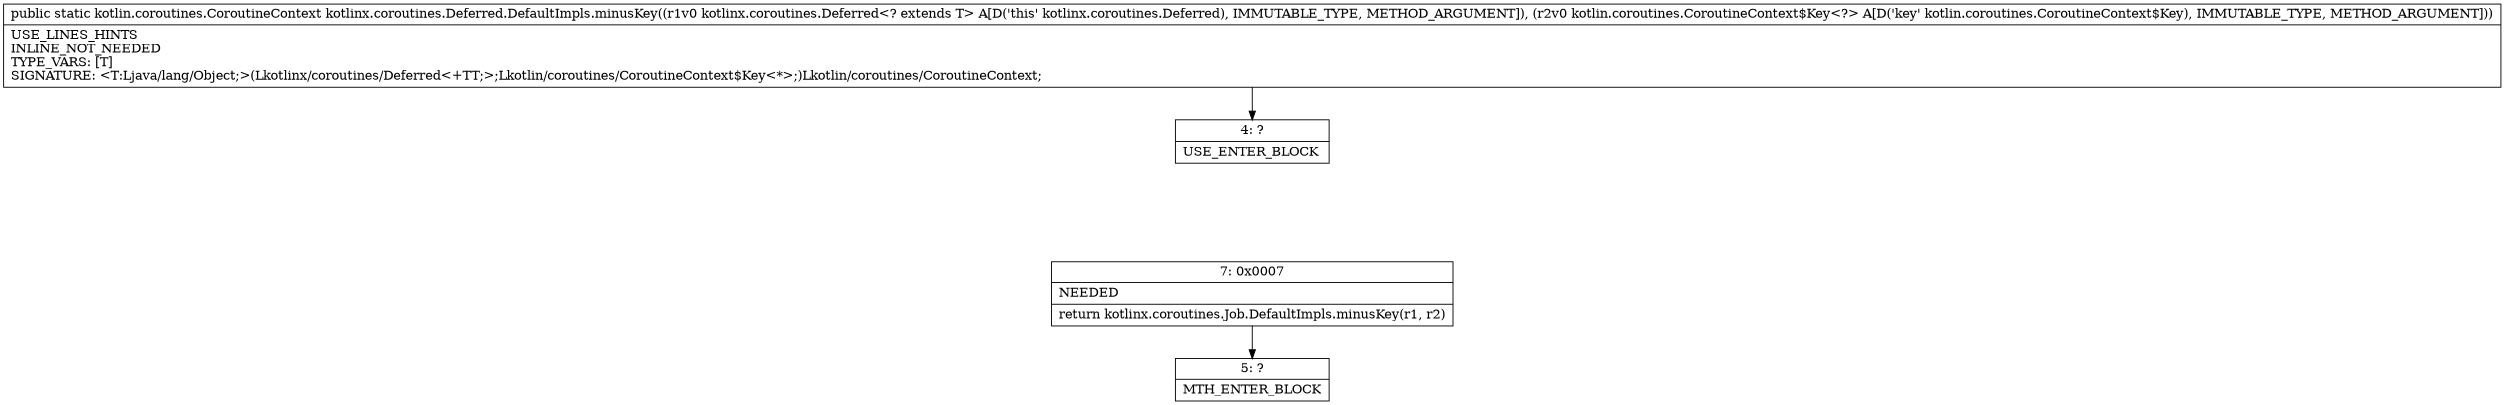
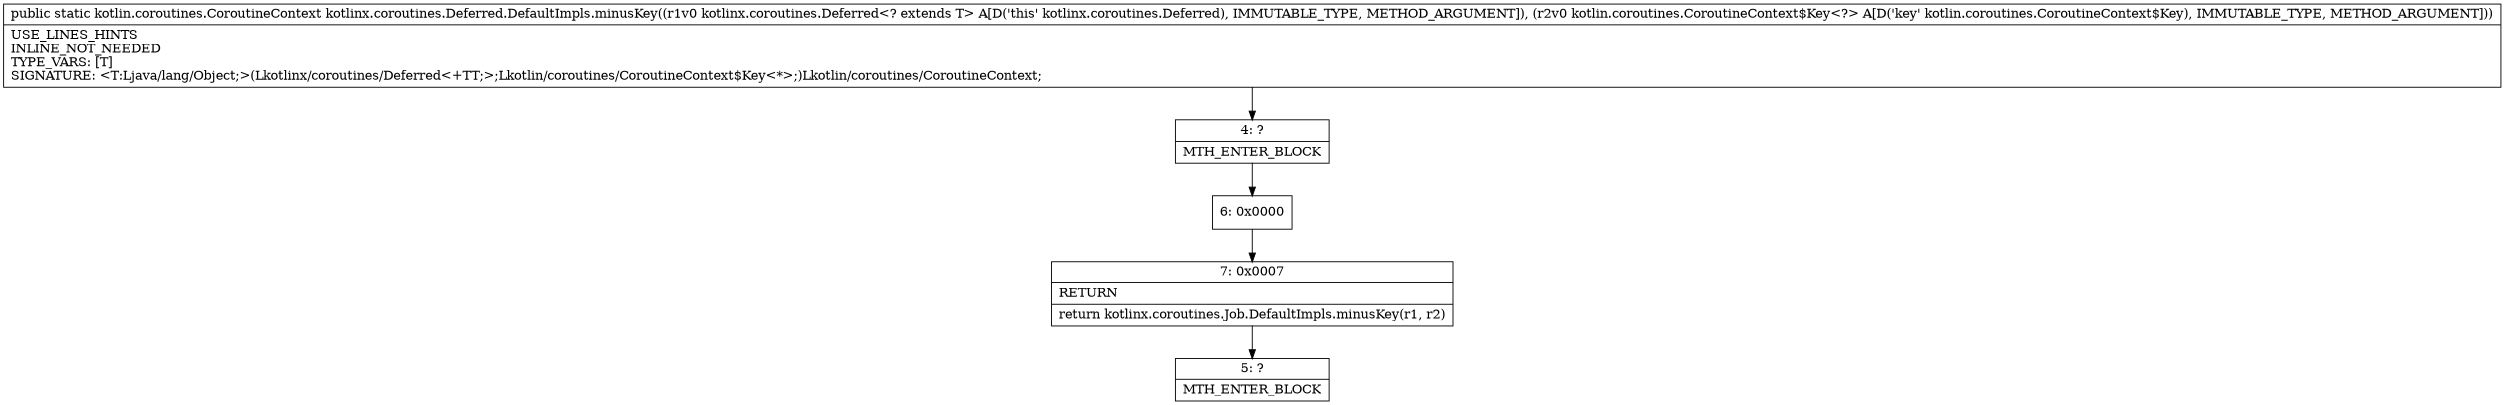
(1251, 152) -> (1252, 152)
none -> (1252, 212)
(1089, 293) -> (1088, 293)
